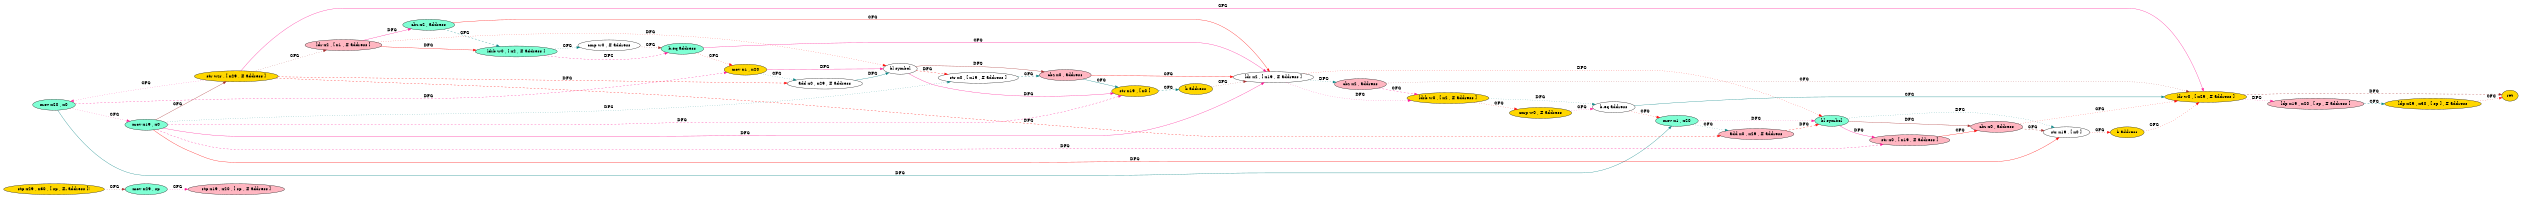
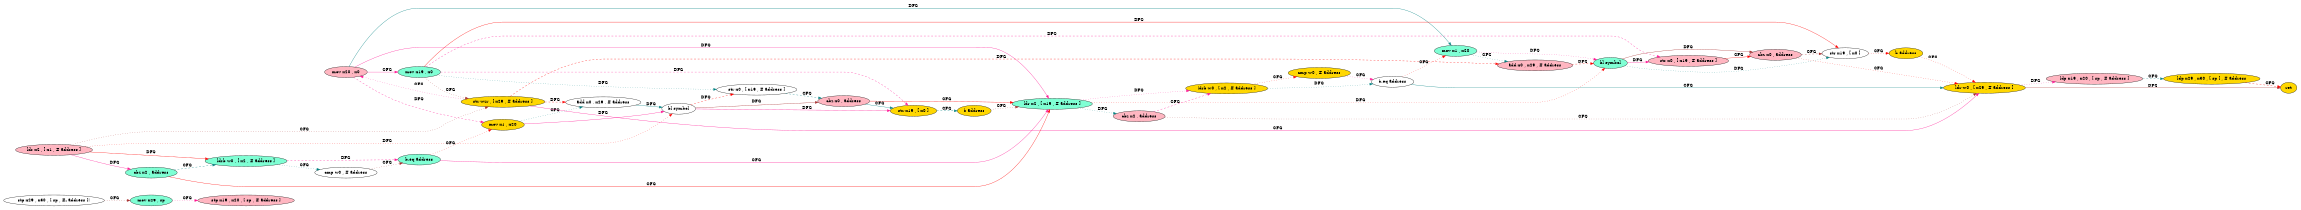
(288, 61) -> (280, 132)
(1273, 77) -> (1052, 104)
(2371, 93) -> (2151, 88)
(2487, 100) -> (2261, 85)
(188, 102) -> (443, 91)
(54, 105) -> (346, 72)
(99, 114) -> (381, 72)
(717, 136) -> (709, 48)
(54, 189) -> (54, 200)
